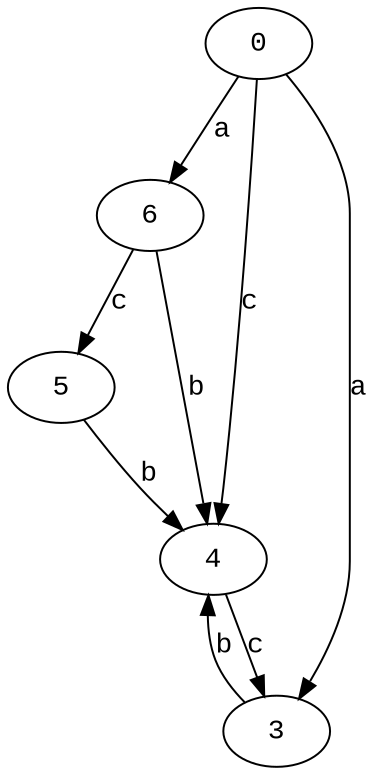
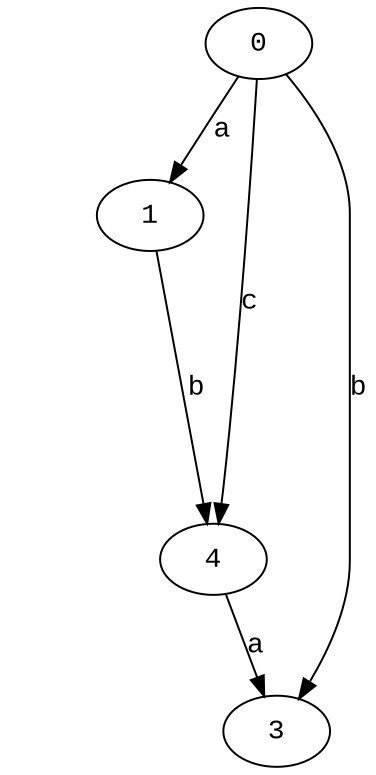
(150, 215) -> (150, 215)
(61, 387) -> none
(359, 387) -> (359, 387)
(256, 645) -> (256, 645)
(217, 663) -> none
